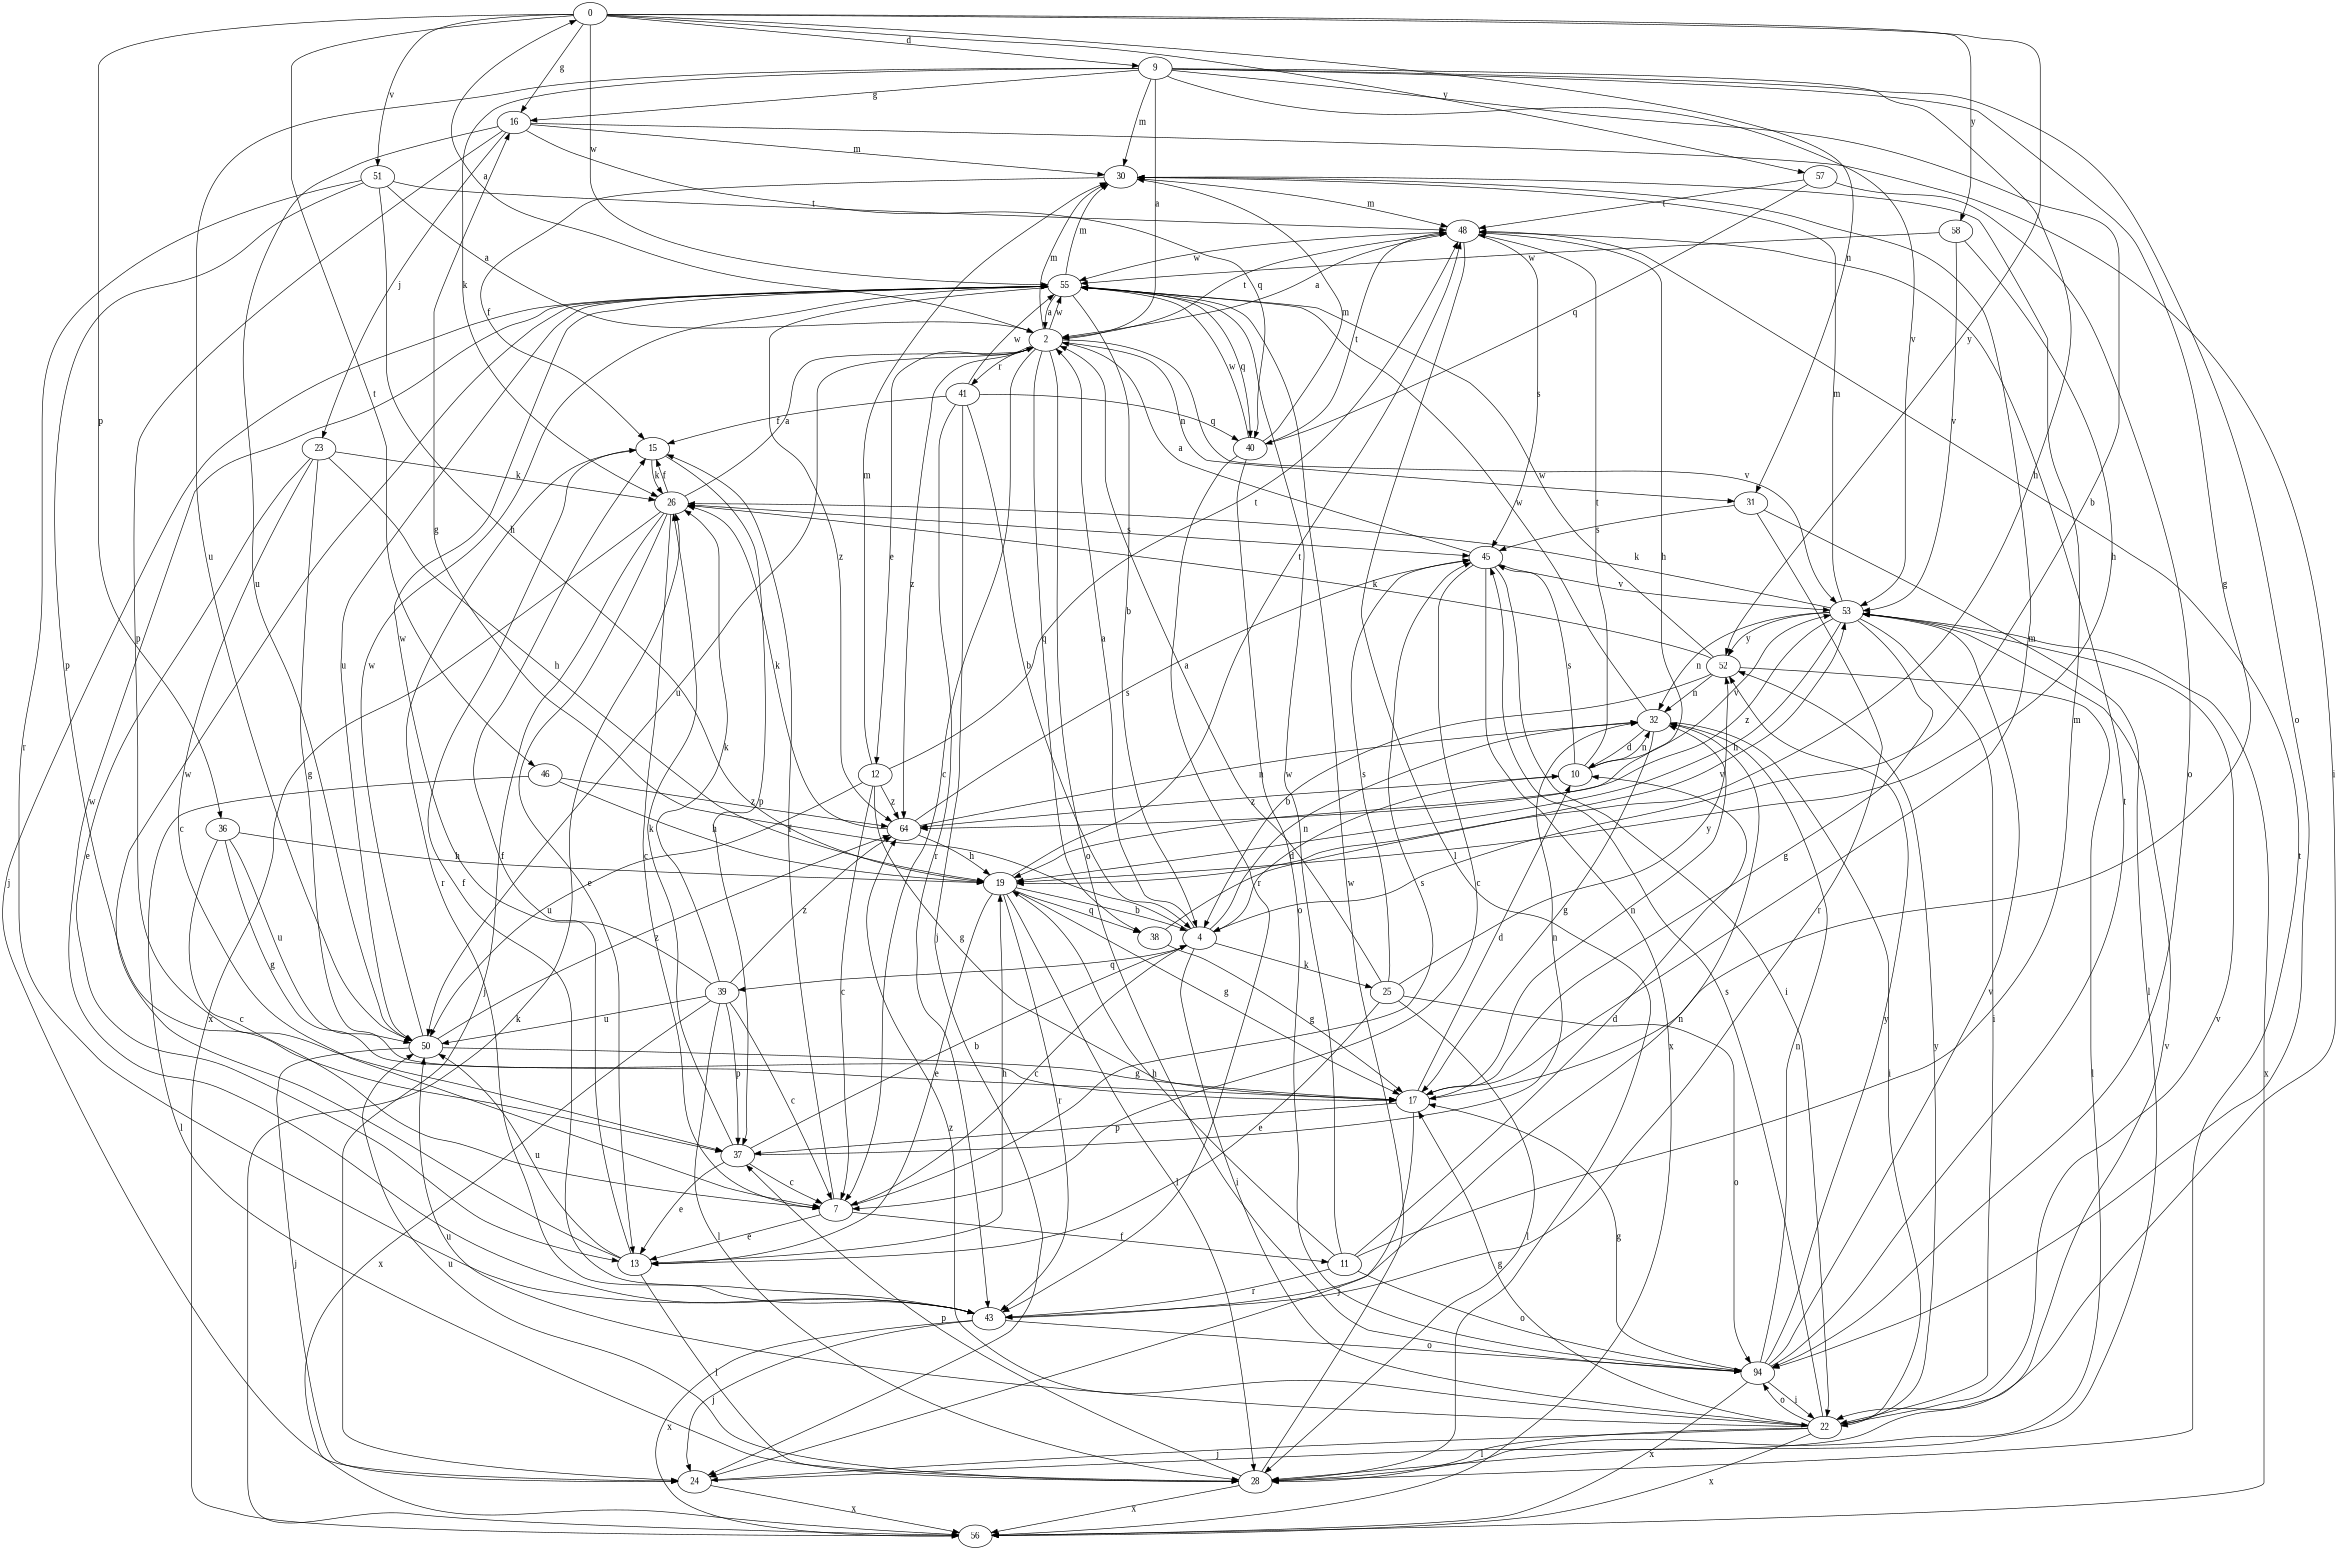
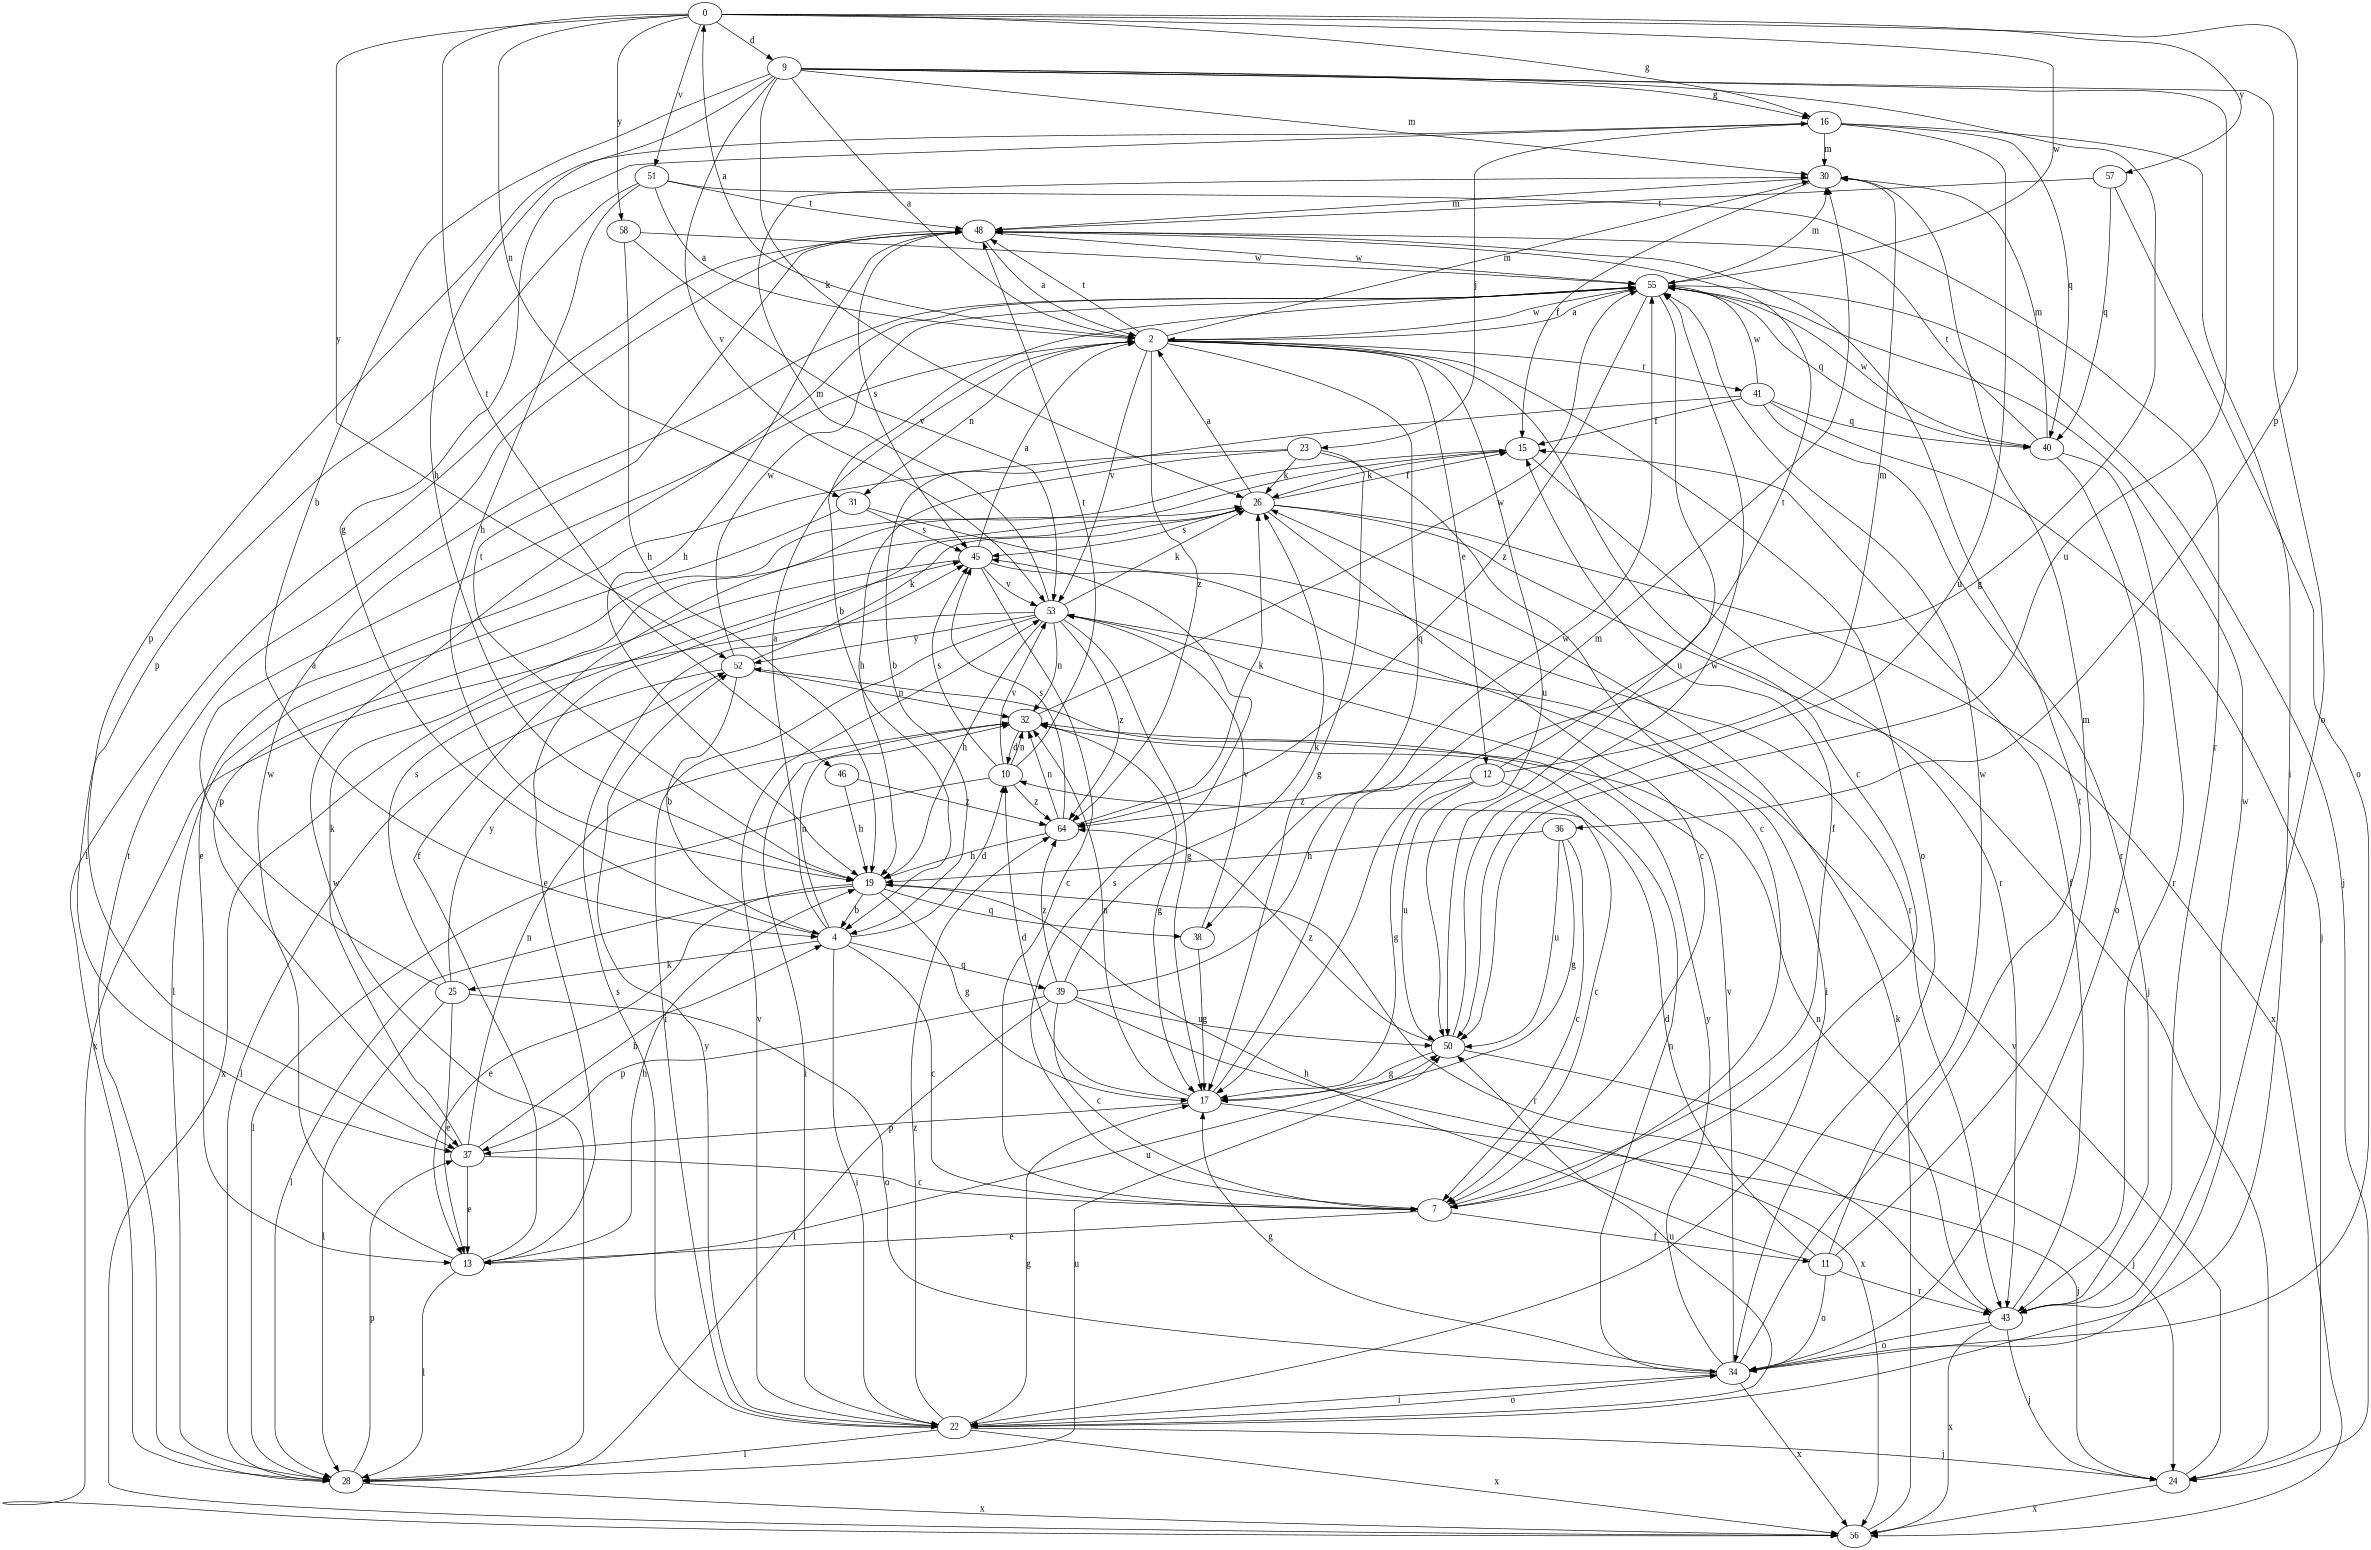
(358, 1277) -> (354, 1005)
(1758, 1373) -> (1733, 1373)
